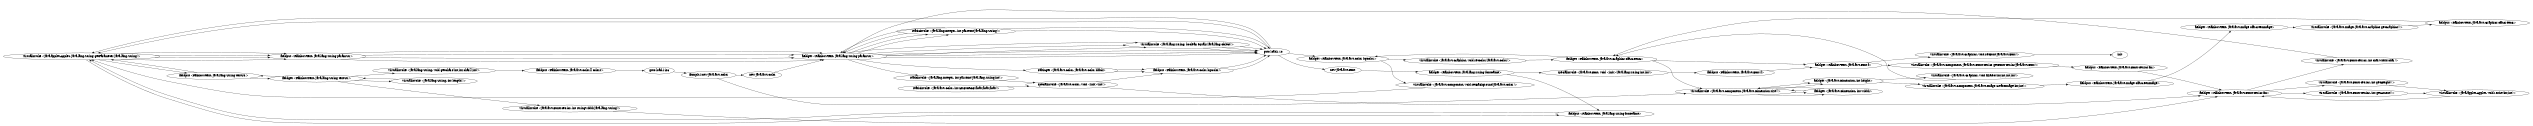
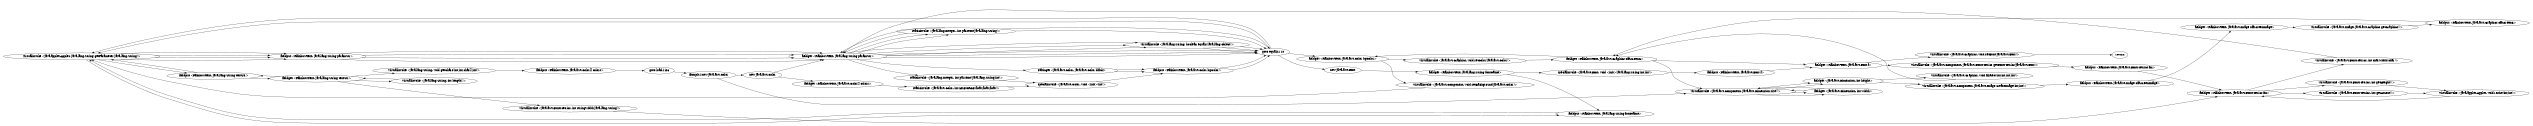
(1273, 52) -> (1273, 52)
(2120, 55) -> (2120, 55)
none -> (838, 84)
(1650, 105) -> none
